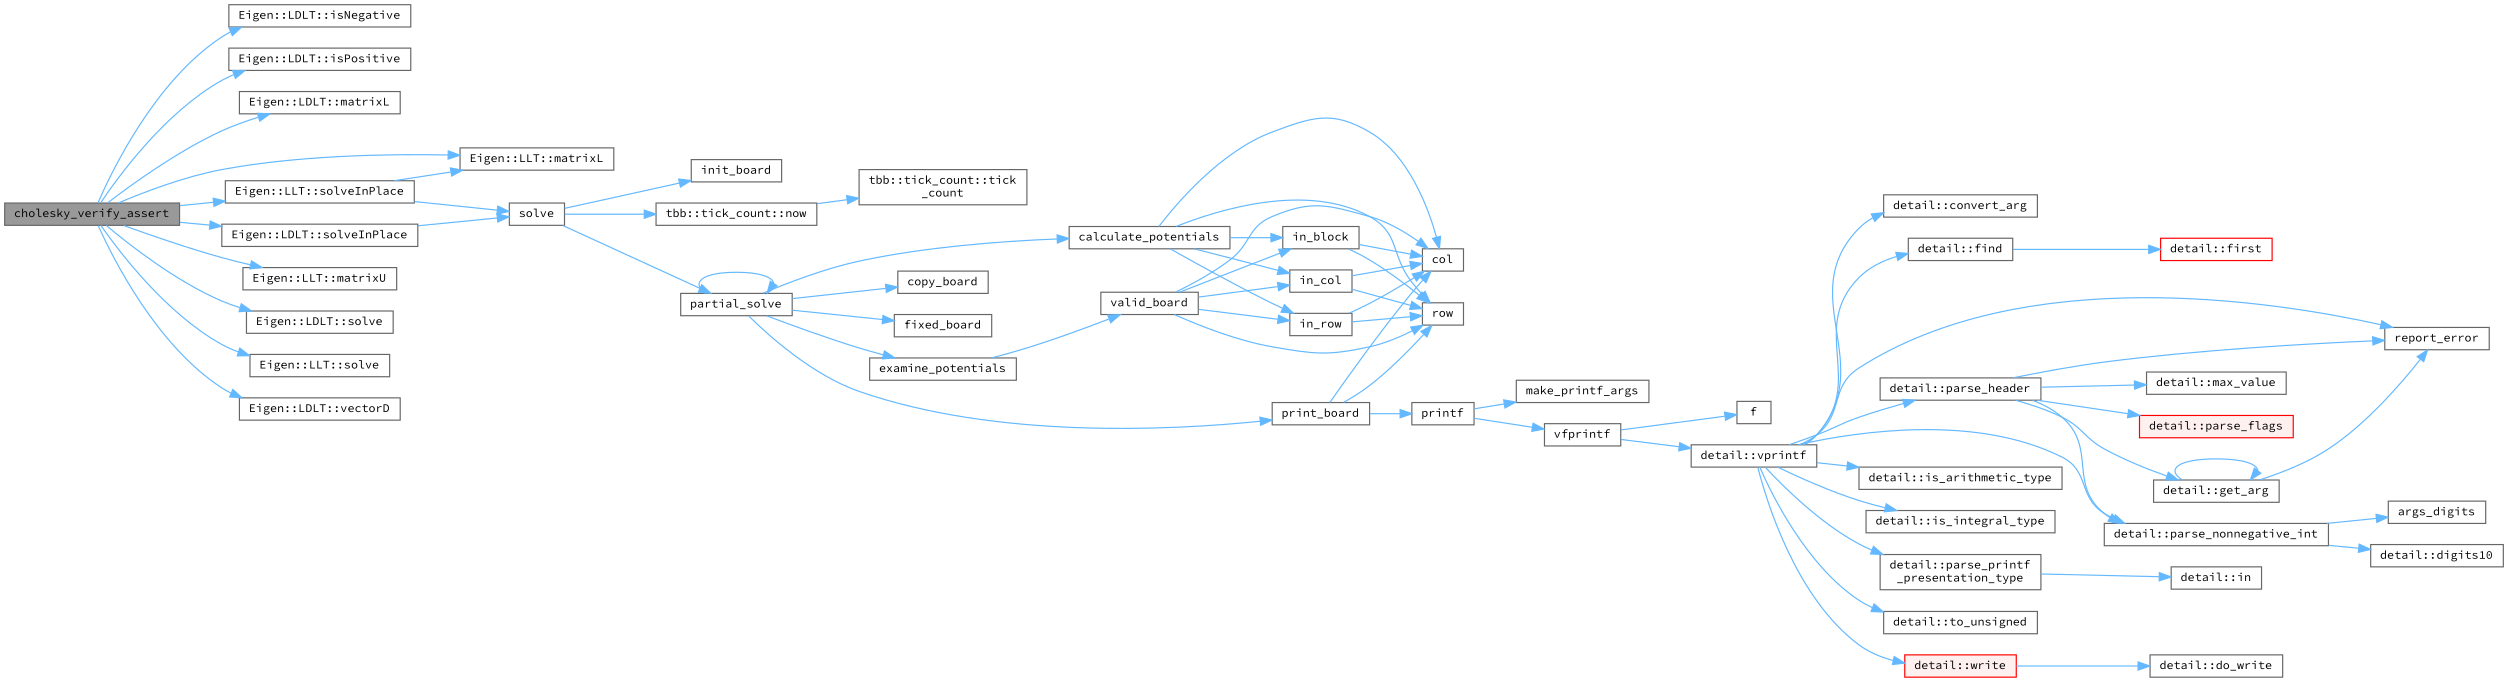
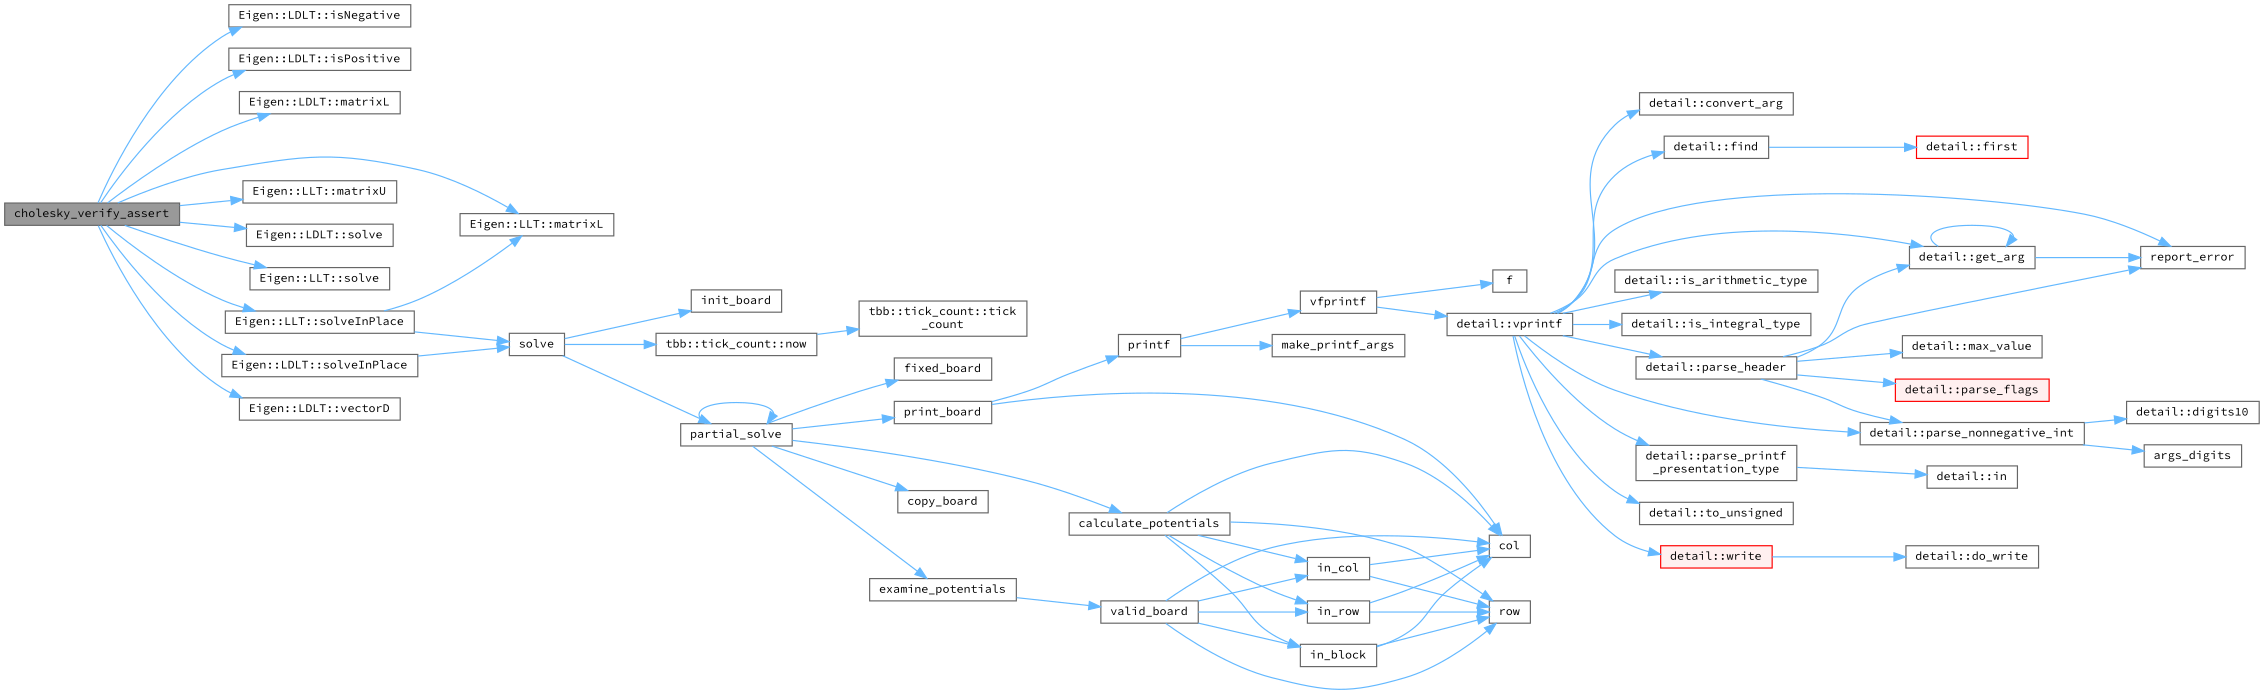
none -> (1718, 234)
(1386, 372) -> none
